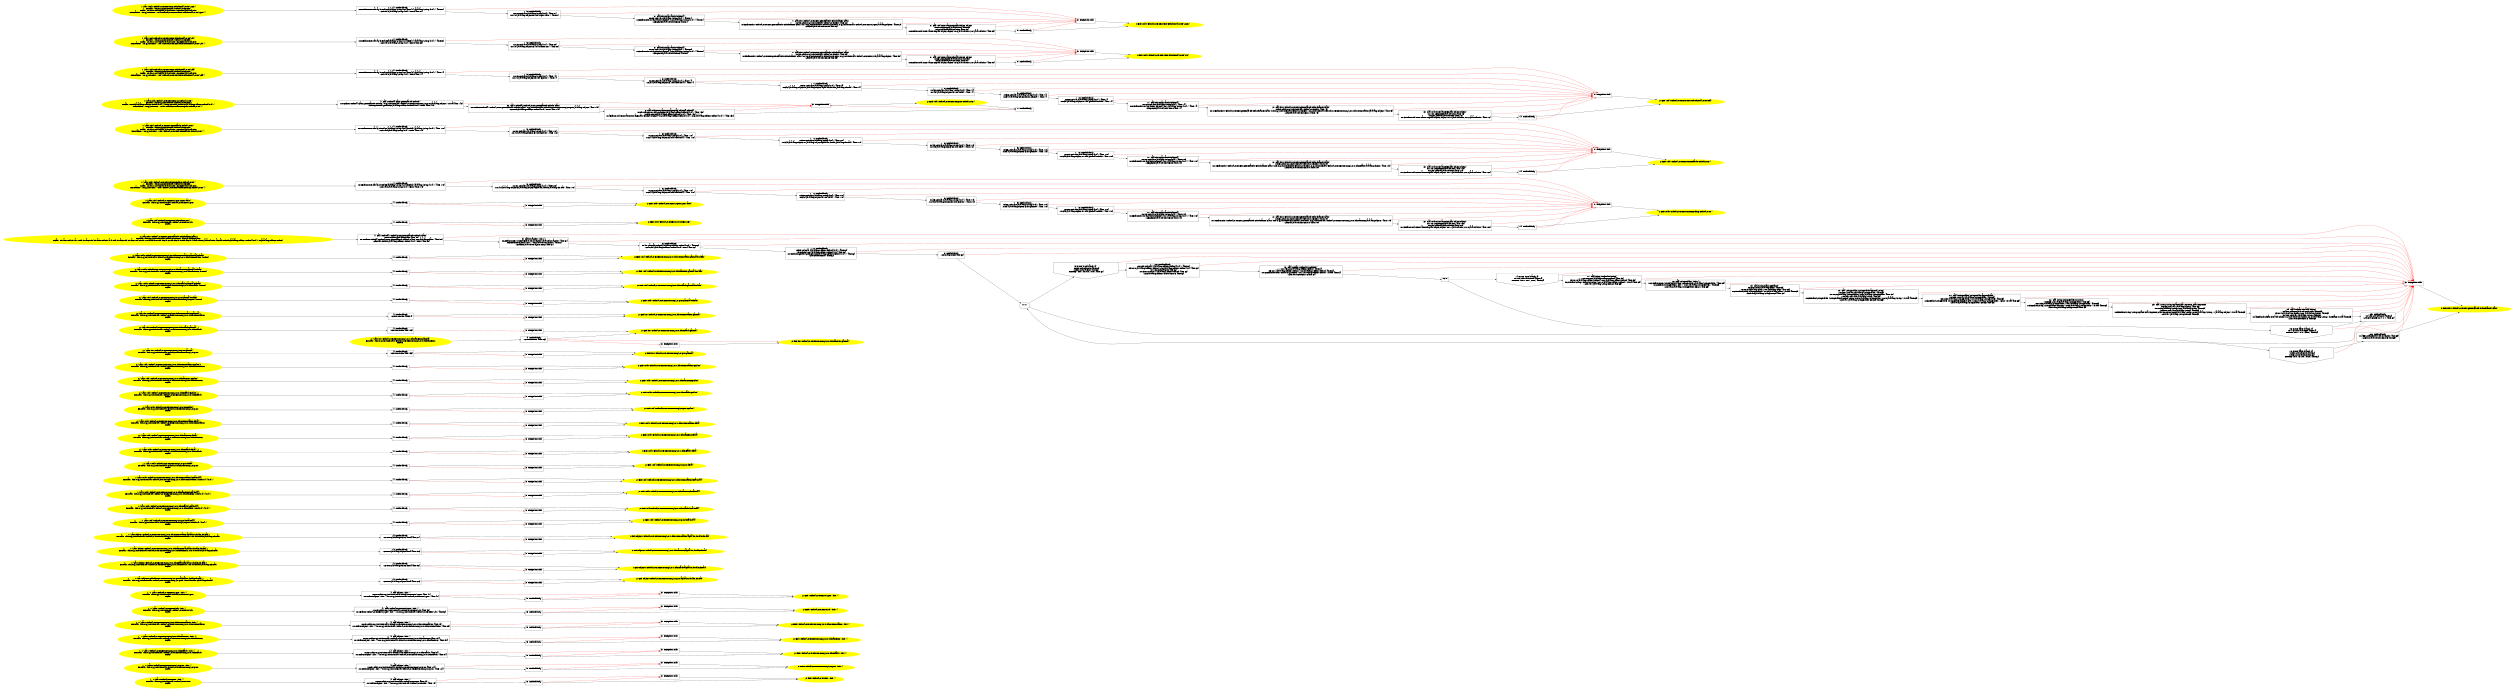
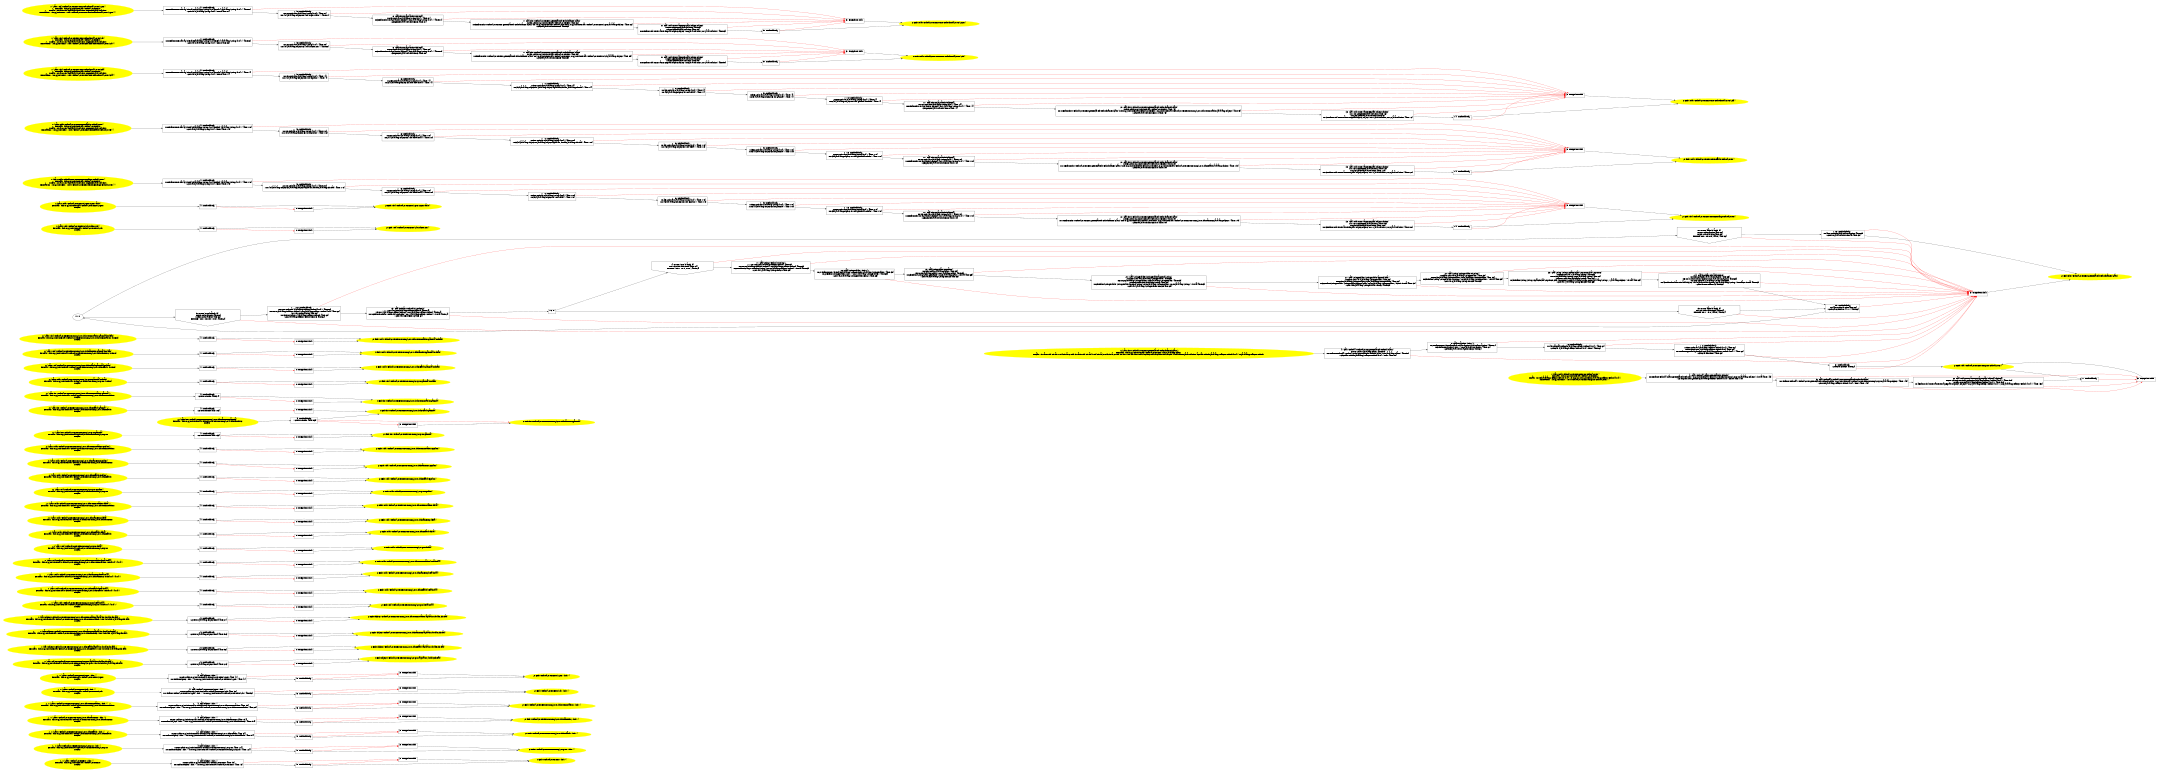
(988, 280) -> (1899, 367)
